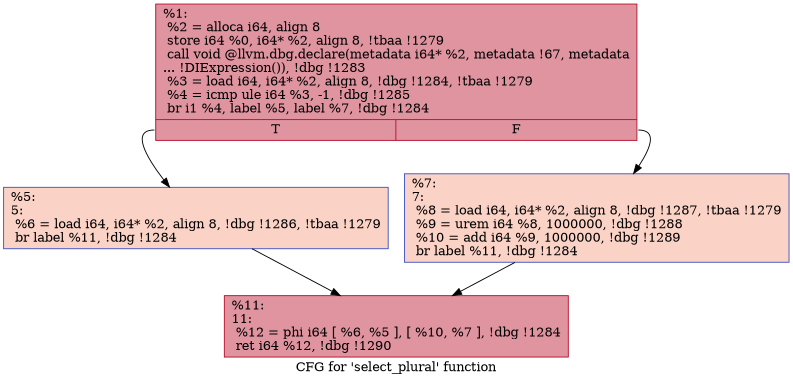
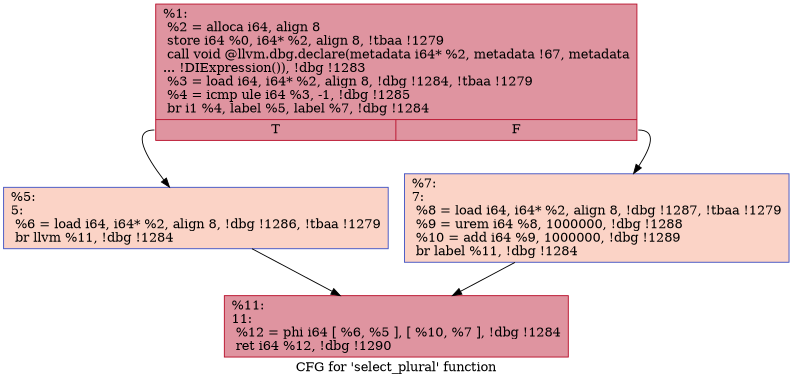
(94, 238) -> (93, 238)
